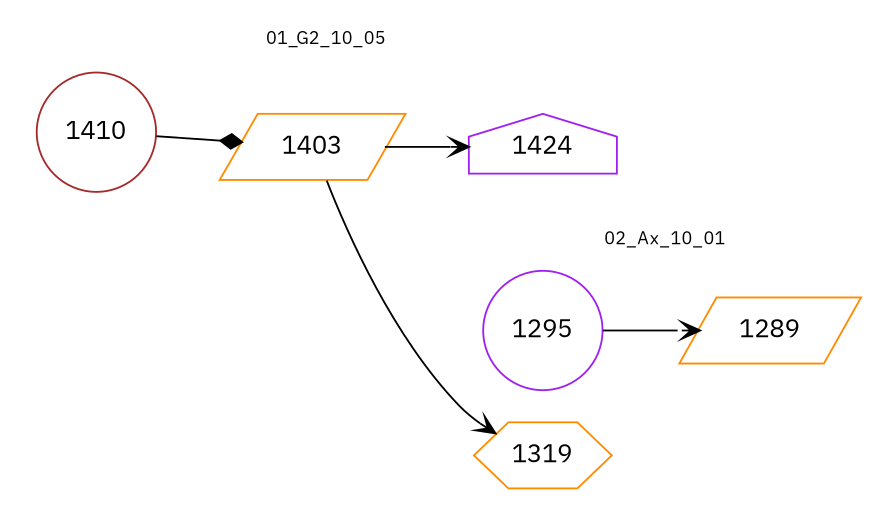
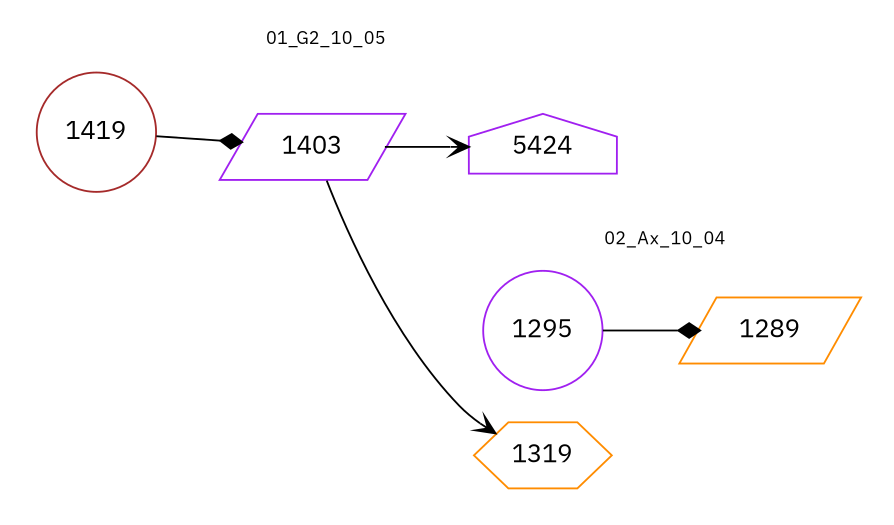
(96, 132) -> (96, 132)
(313, 147) -> (313, 147)
(543, 147) -> (543, 147)
(666, 240) -> (666, 240)
(640, 330) -> (640, 330)
